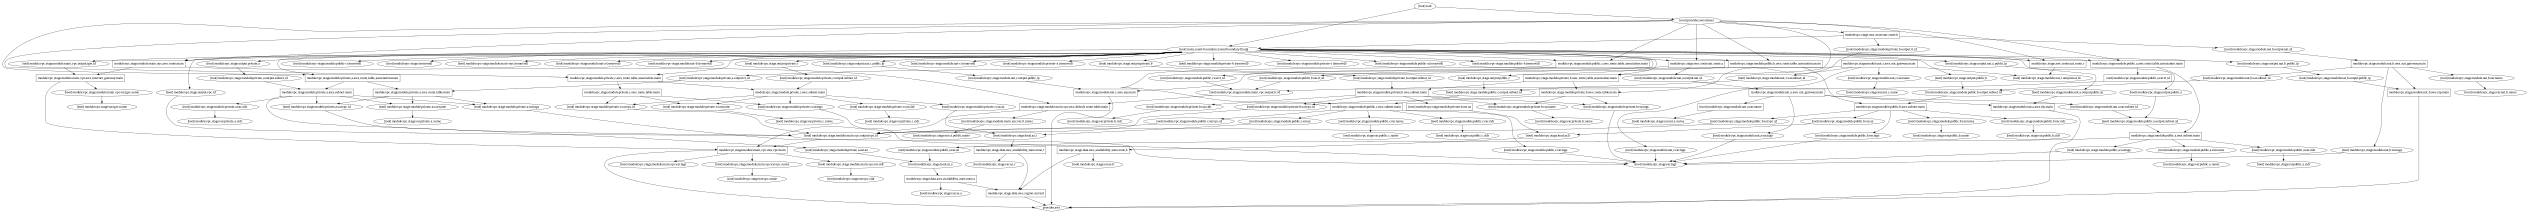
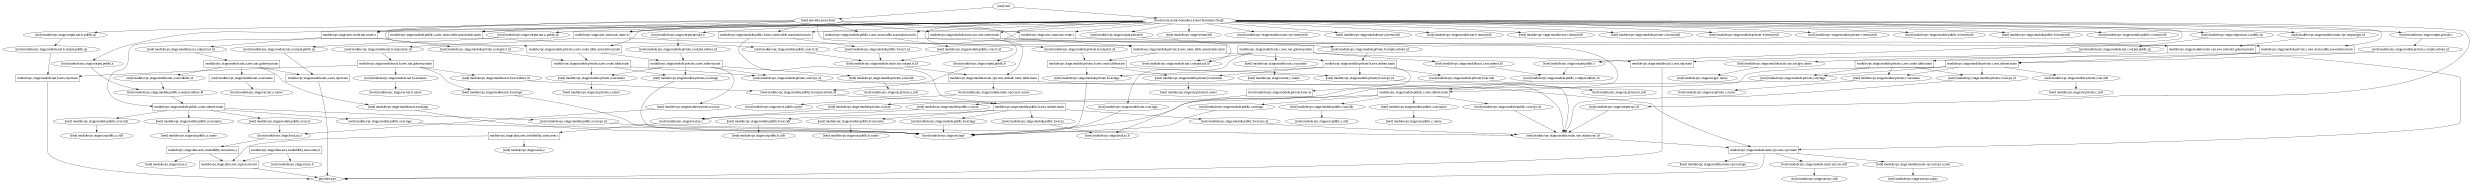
(1552, 42) -> (887, 24)
(2138, 78) -> (786, 49)
none -> (573, 121)
(1327, 146) -> none
